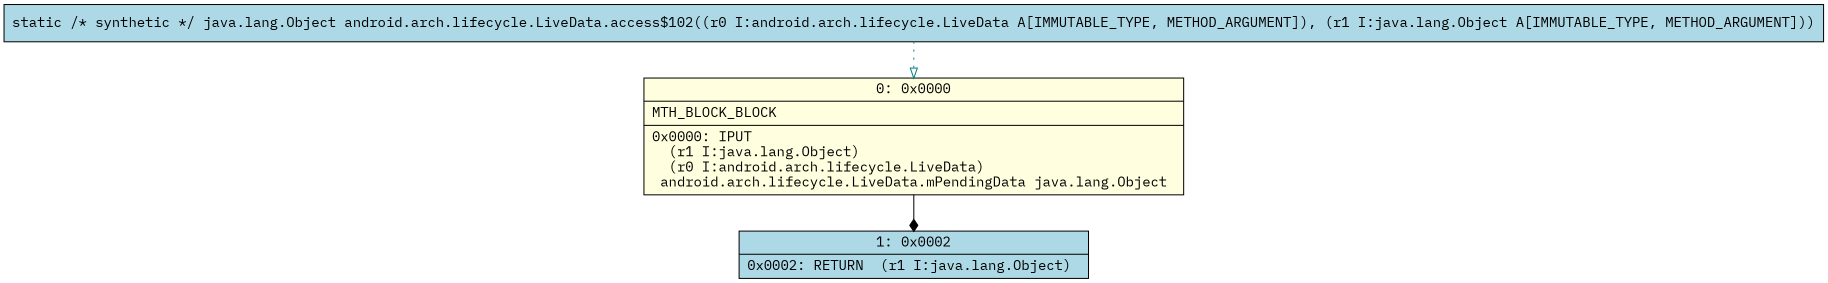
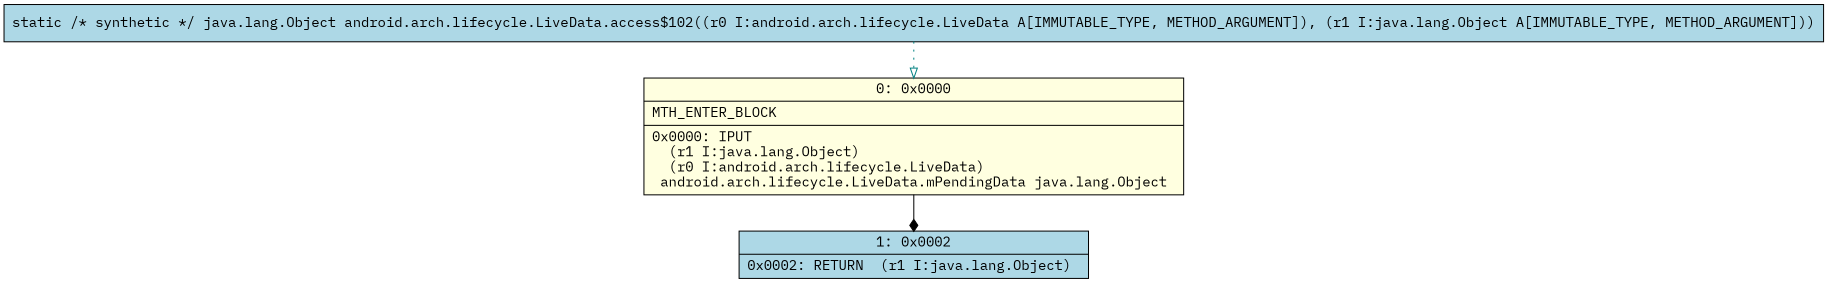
(714, 113) -> (714, 113)
